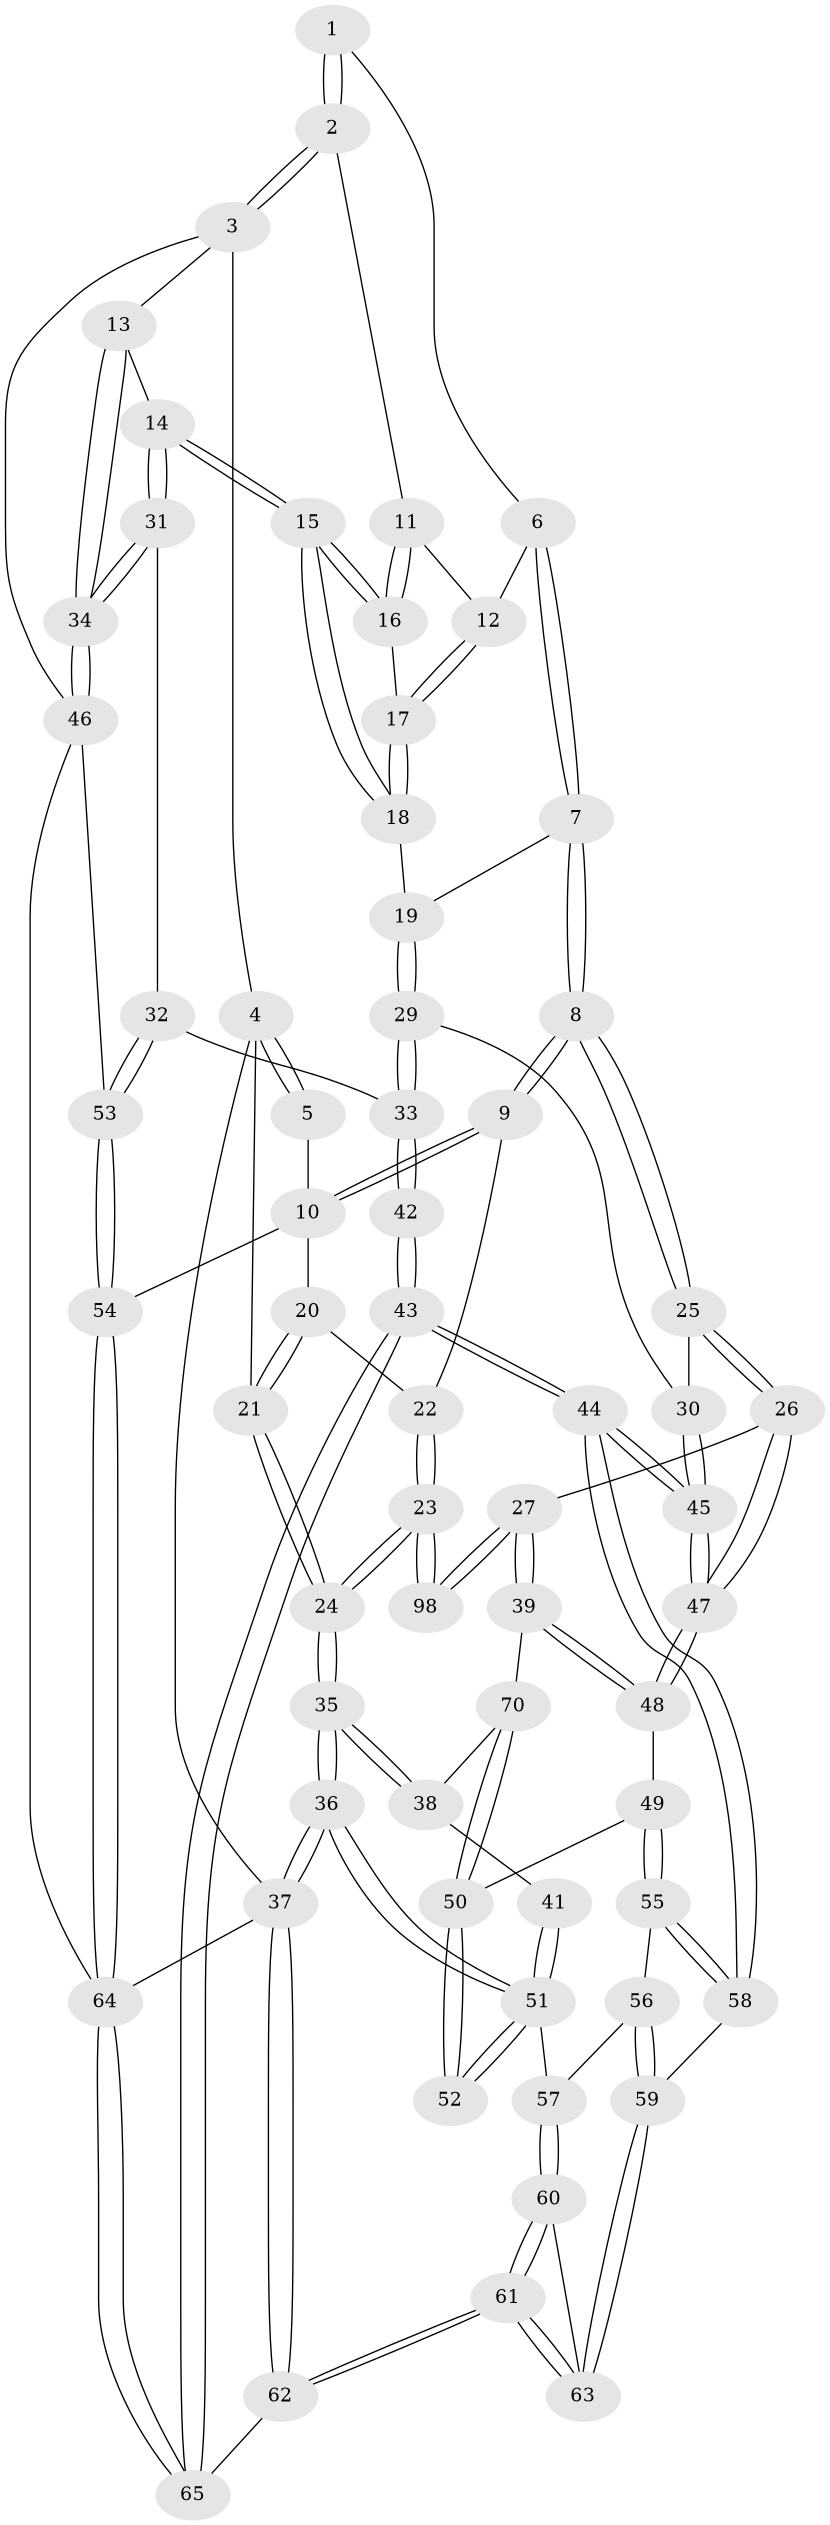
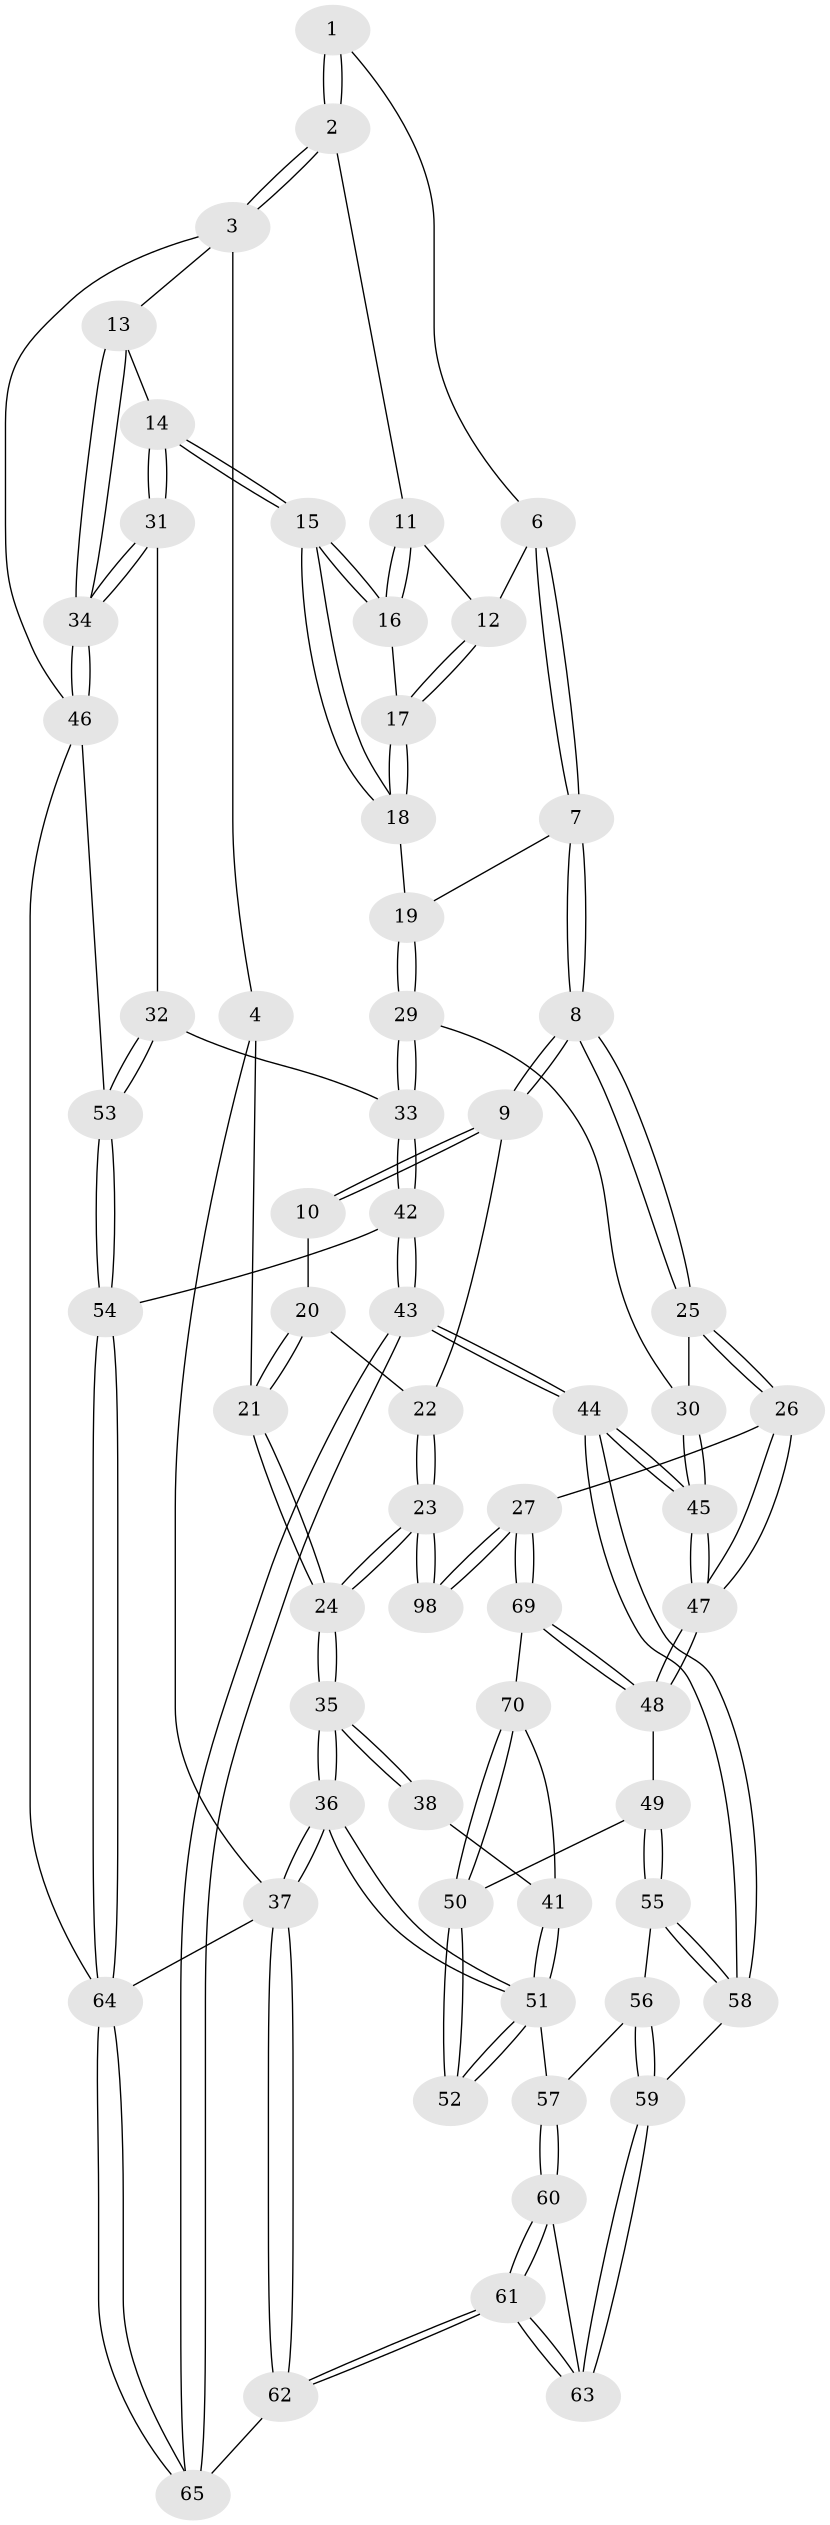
(308, 1115) -> none
(210, 1261) -> (266, 1268)
(524, 1608) -> (524, 1608)
(470, 1756) -> (549, 1802)
